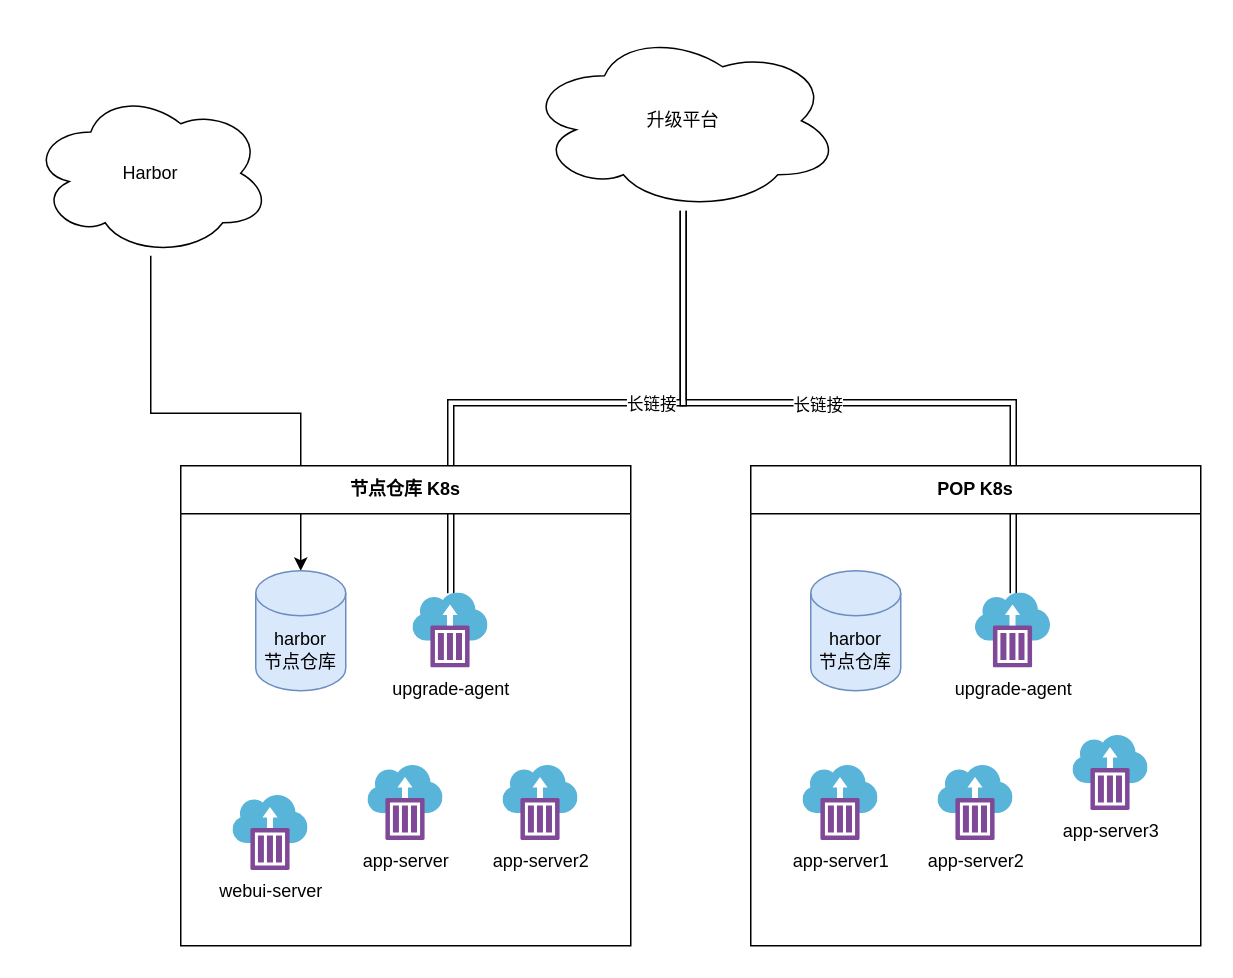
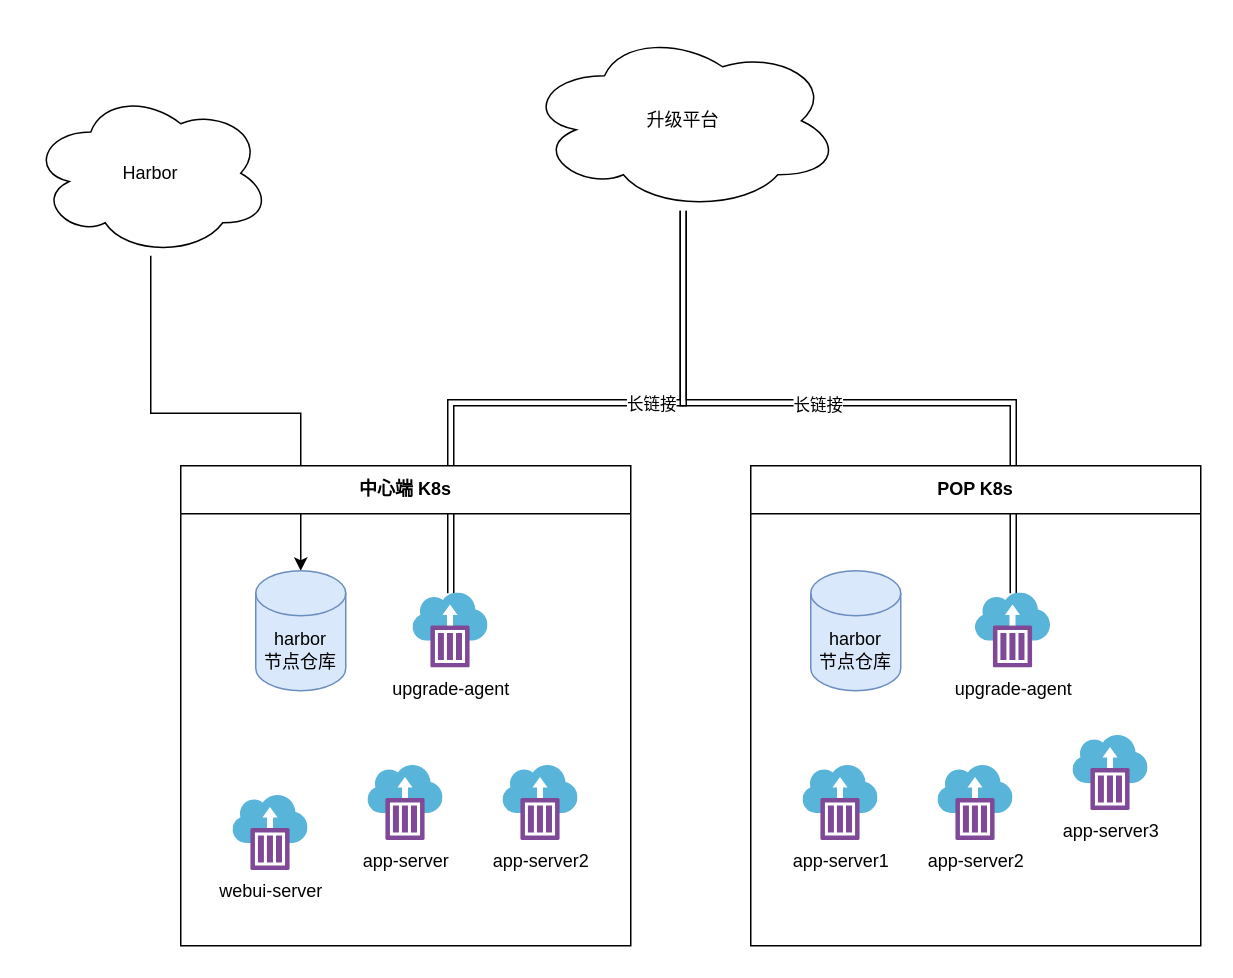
(406, 490) -> (406, 490)
